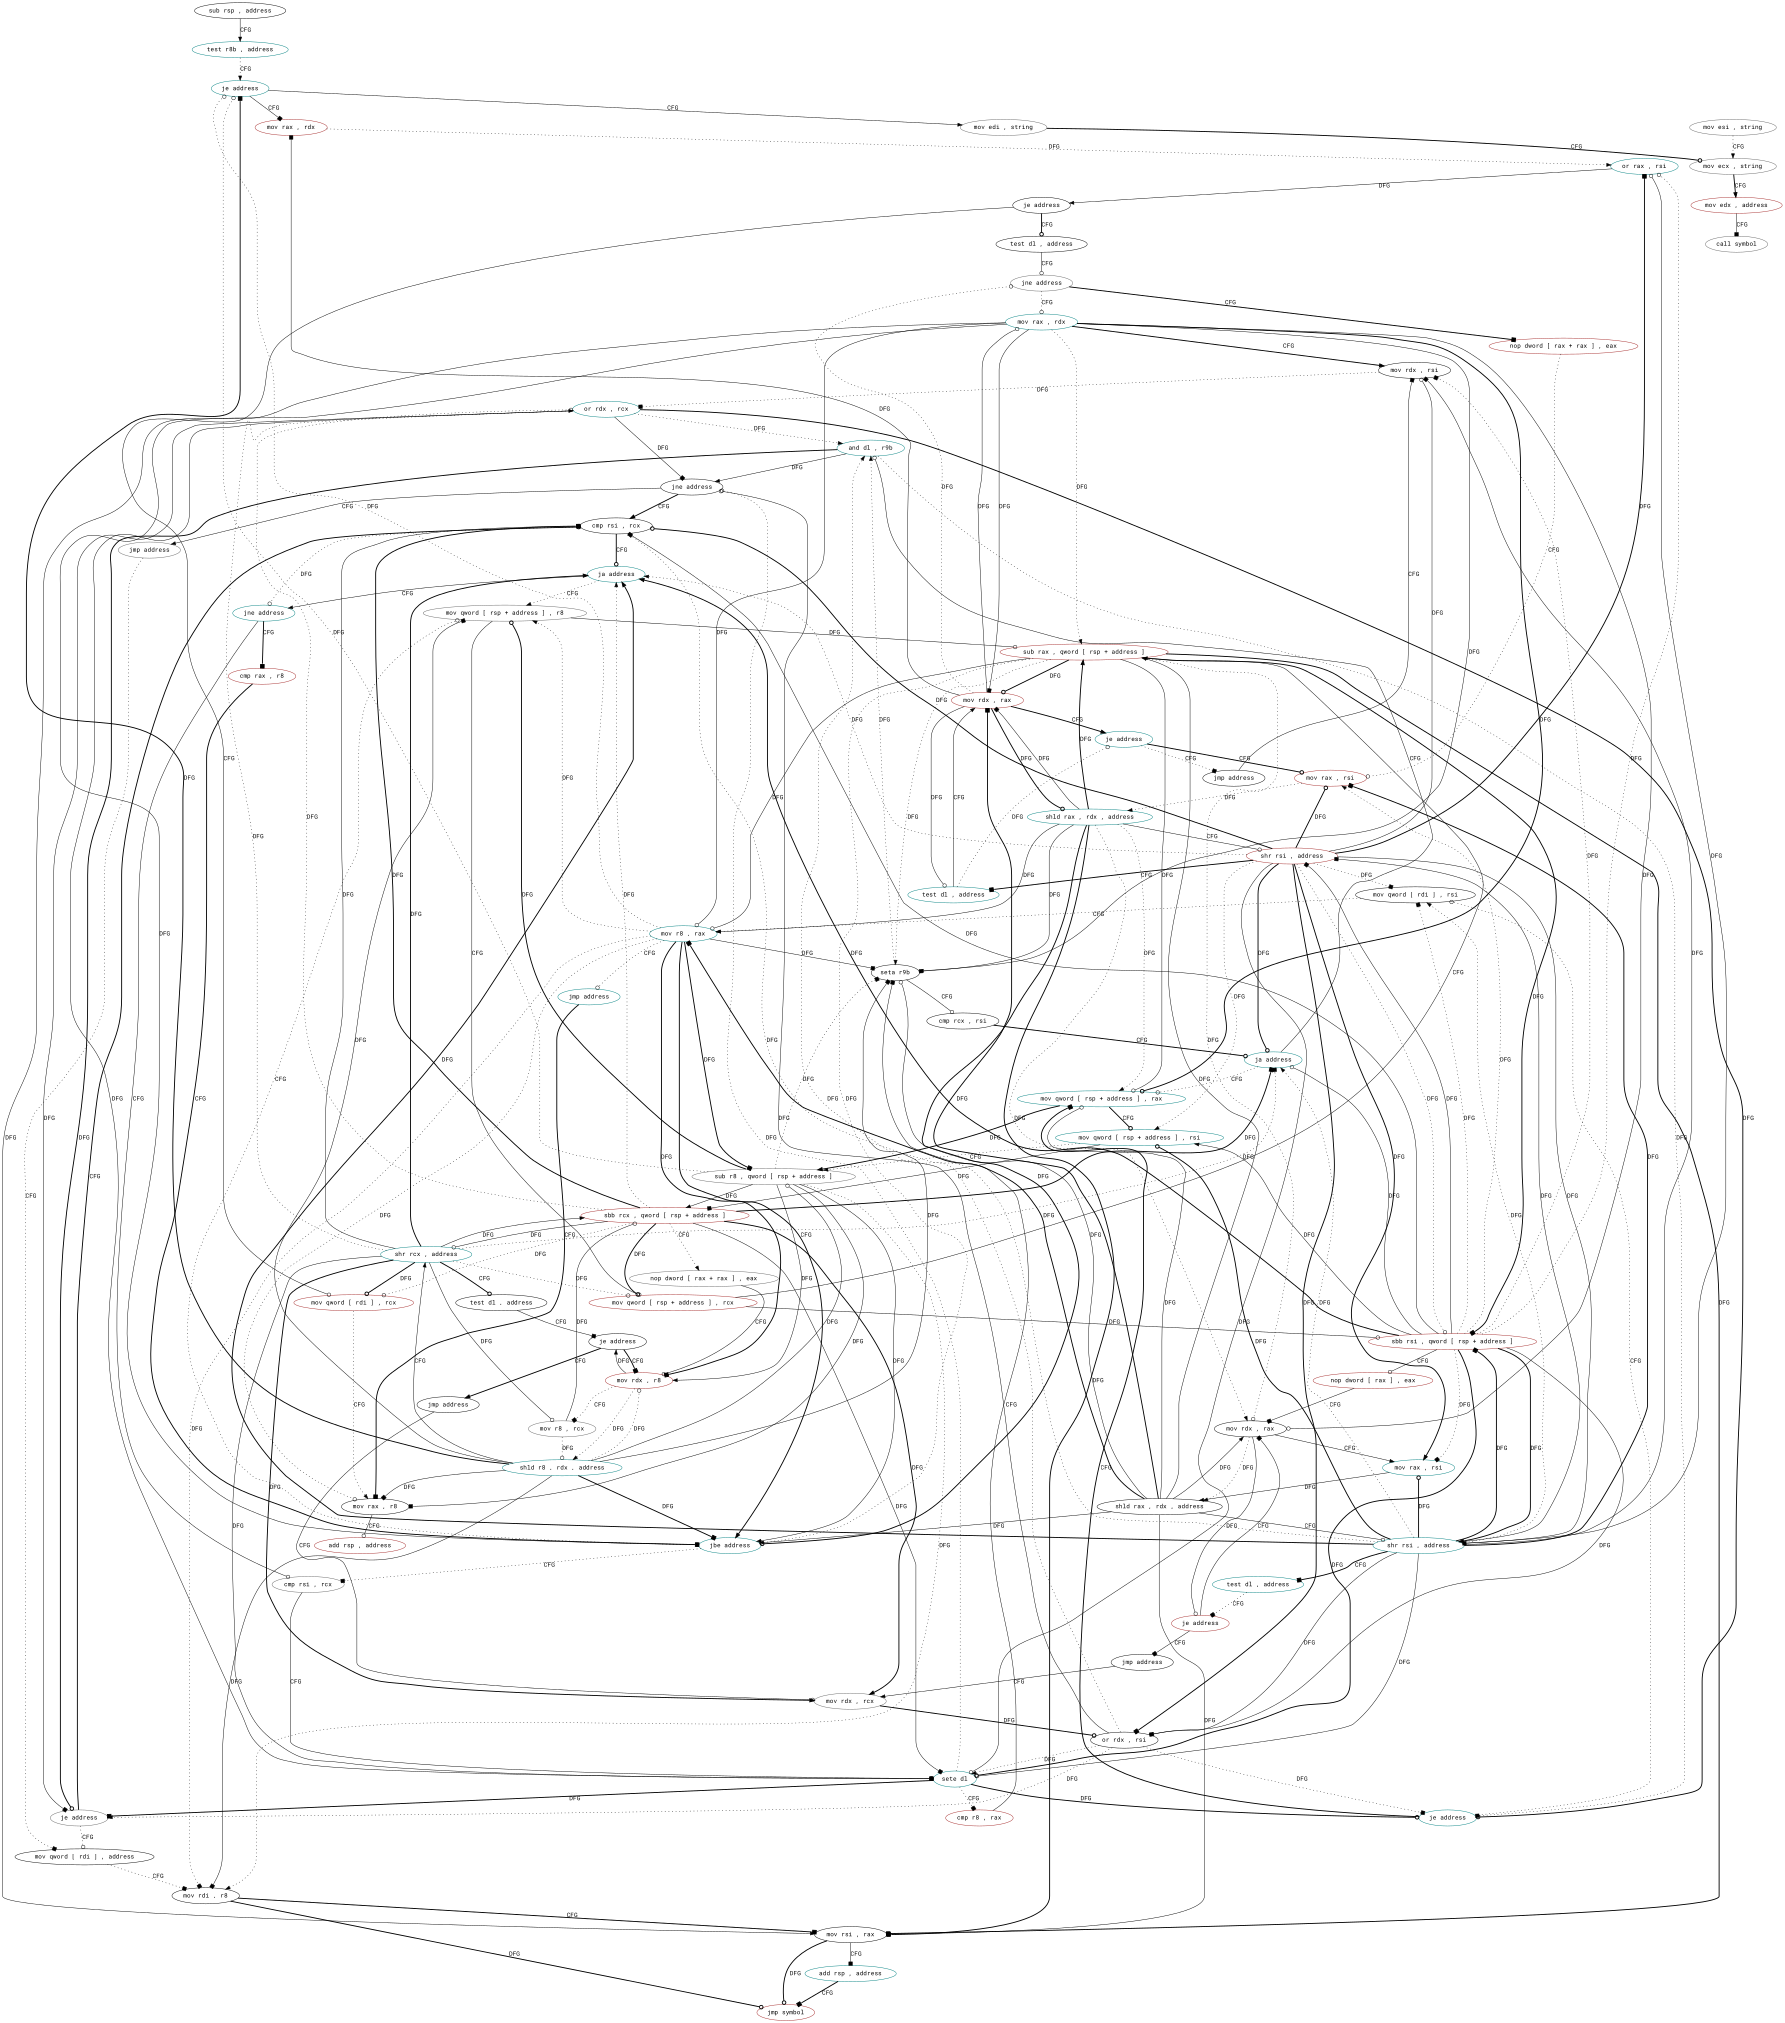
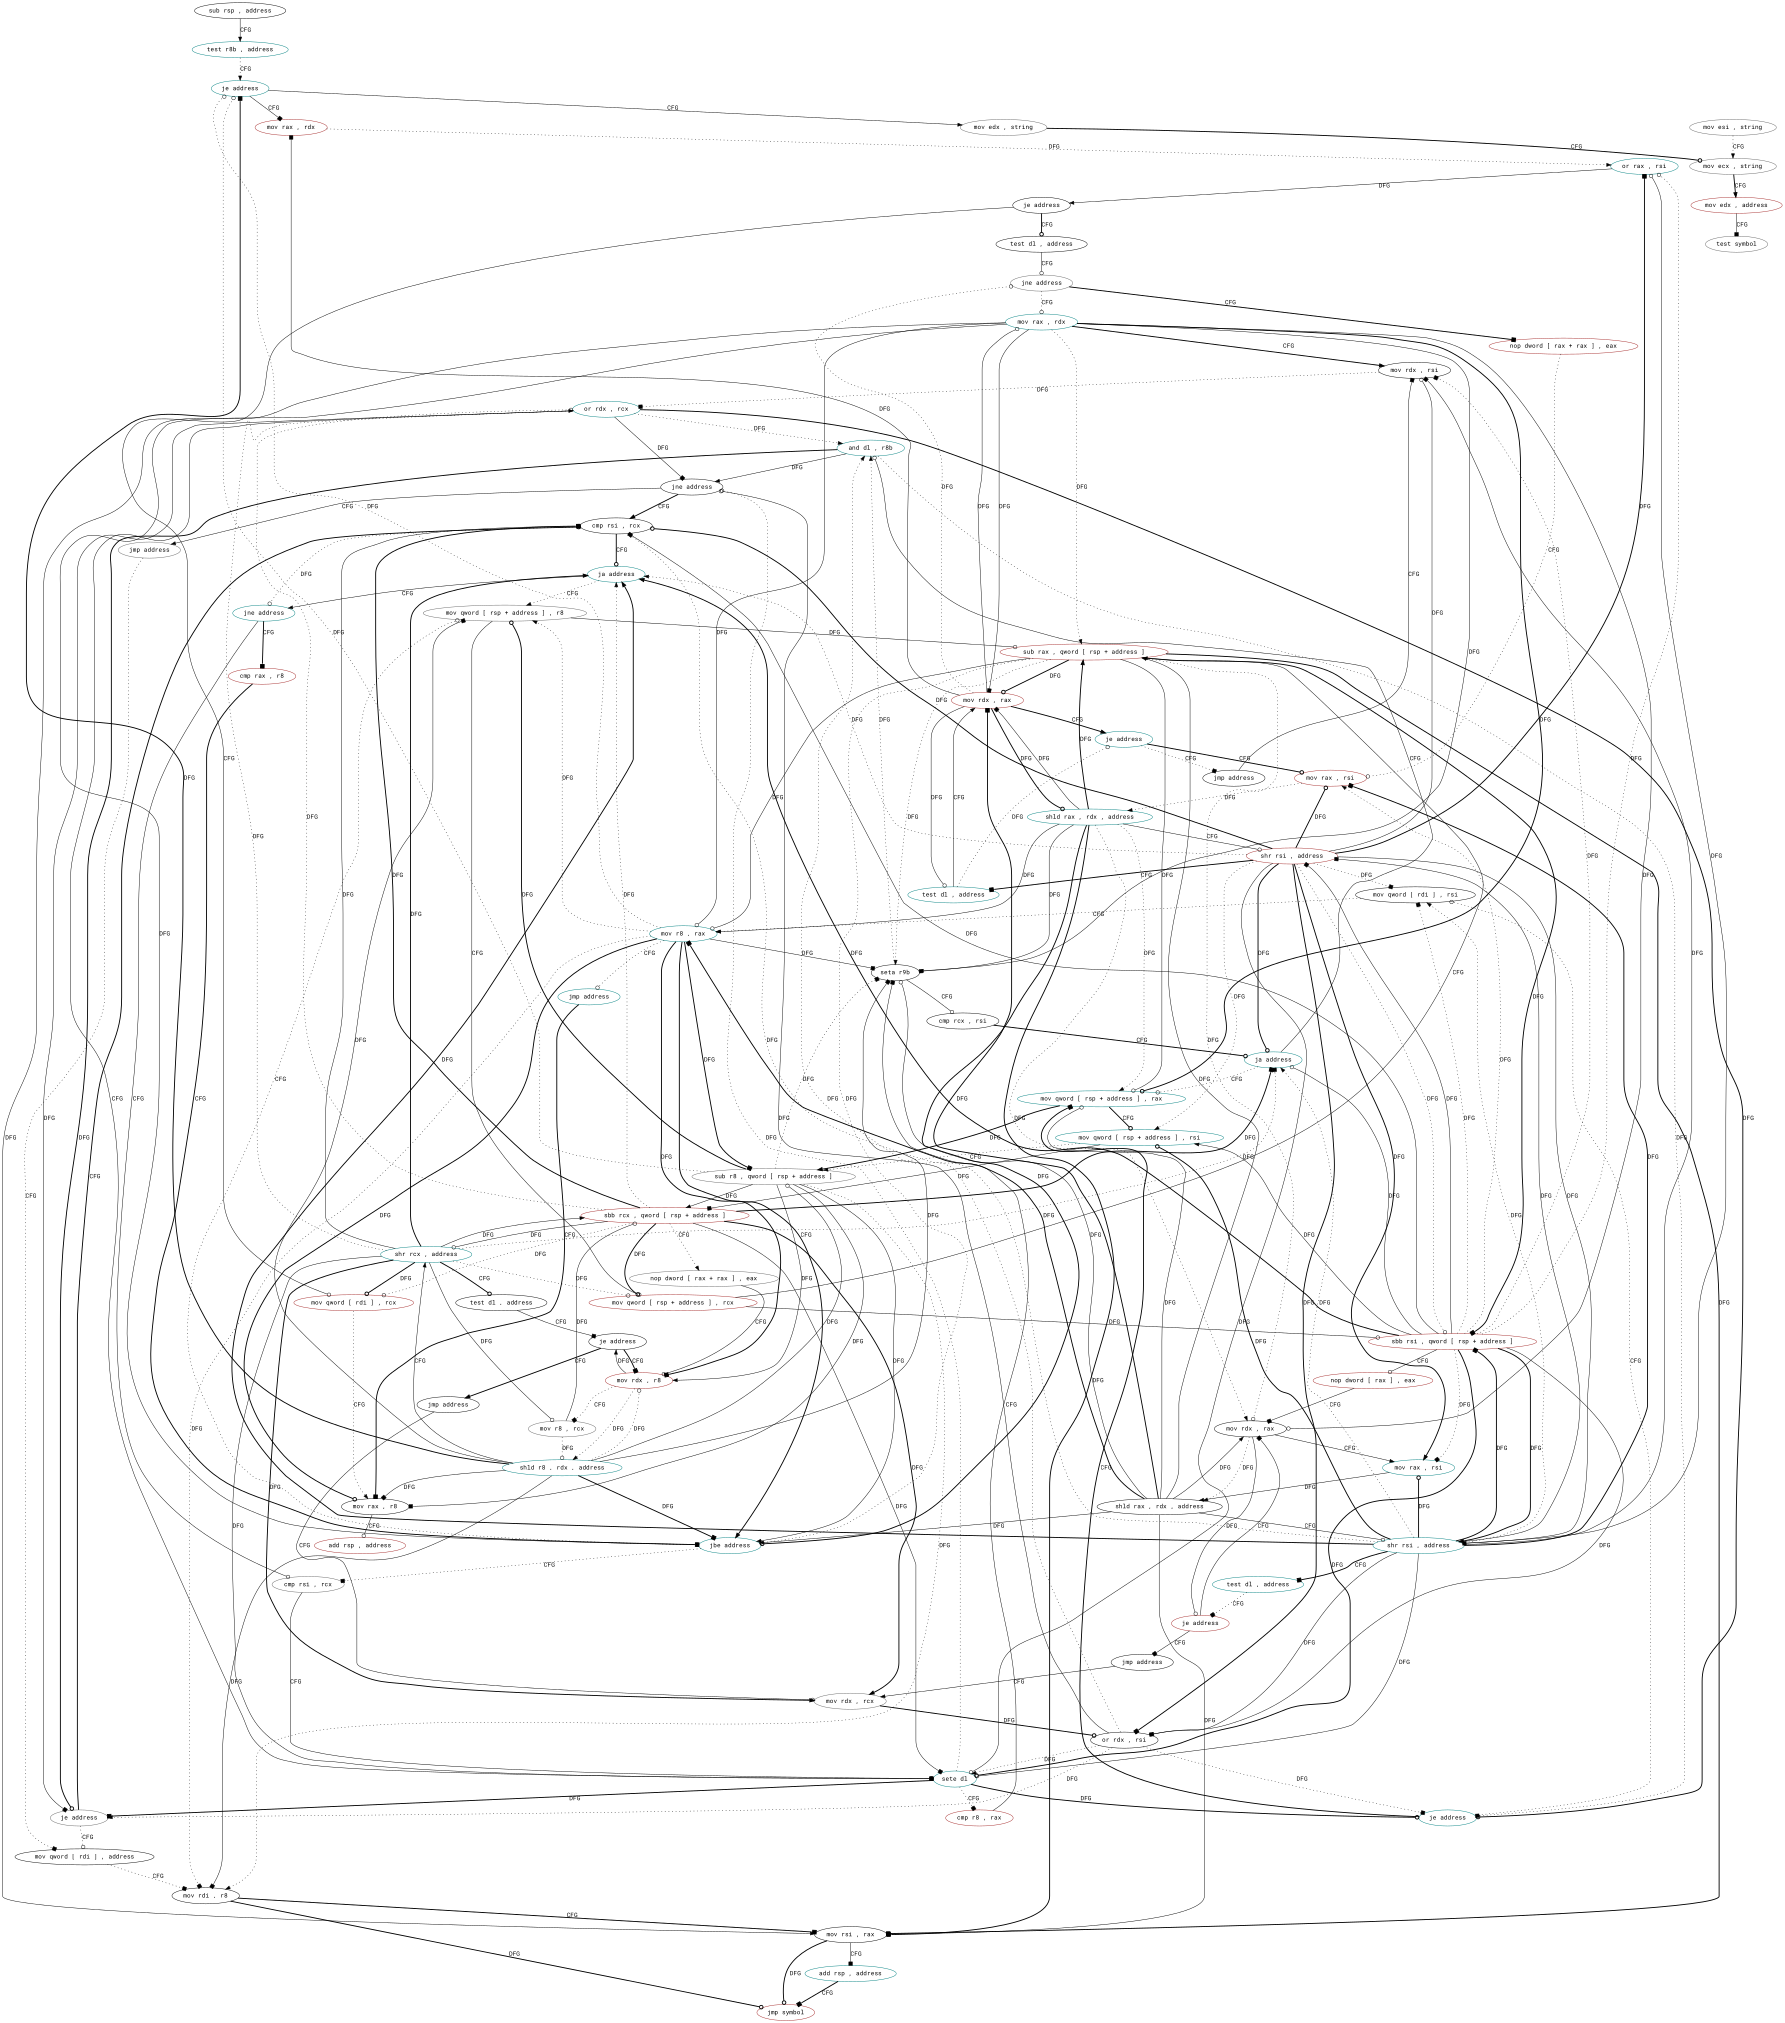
(1004, 127) -> (1004, 127)
(1737, 244) -> (1737, 244)
(871, 448) -> (871, 448)
(117, 1099) -> (117, 1099)
(383, 1206) -> (383, 1206)
